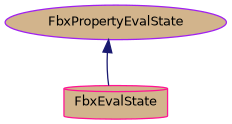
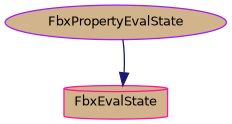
(107, 69) -> (124, 56)
